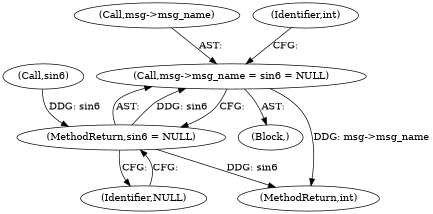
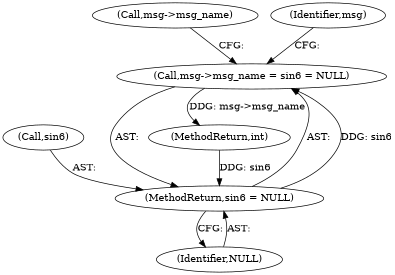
(306, 15) -> (328, 15)
(212, 46) -> (233, 46)
(75, 107) -> (86, 168)
(234, 107) -> (129, 137)
(271, 137) -> none
(212, 167) -> (219, 164)
(167, 168) -> (240, 229)
